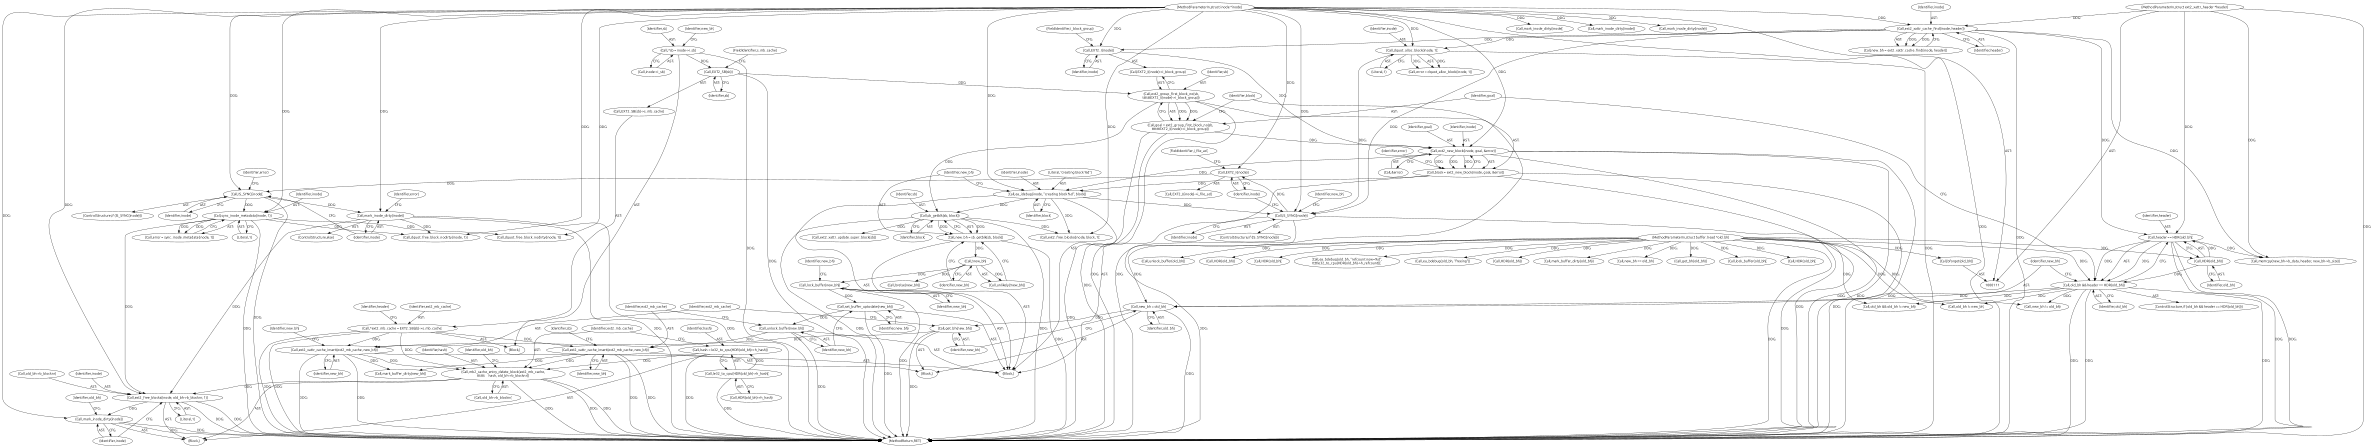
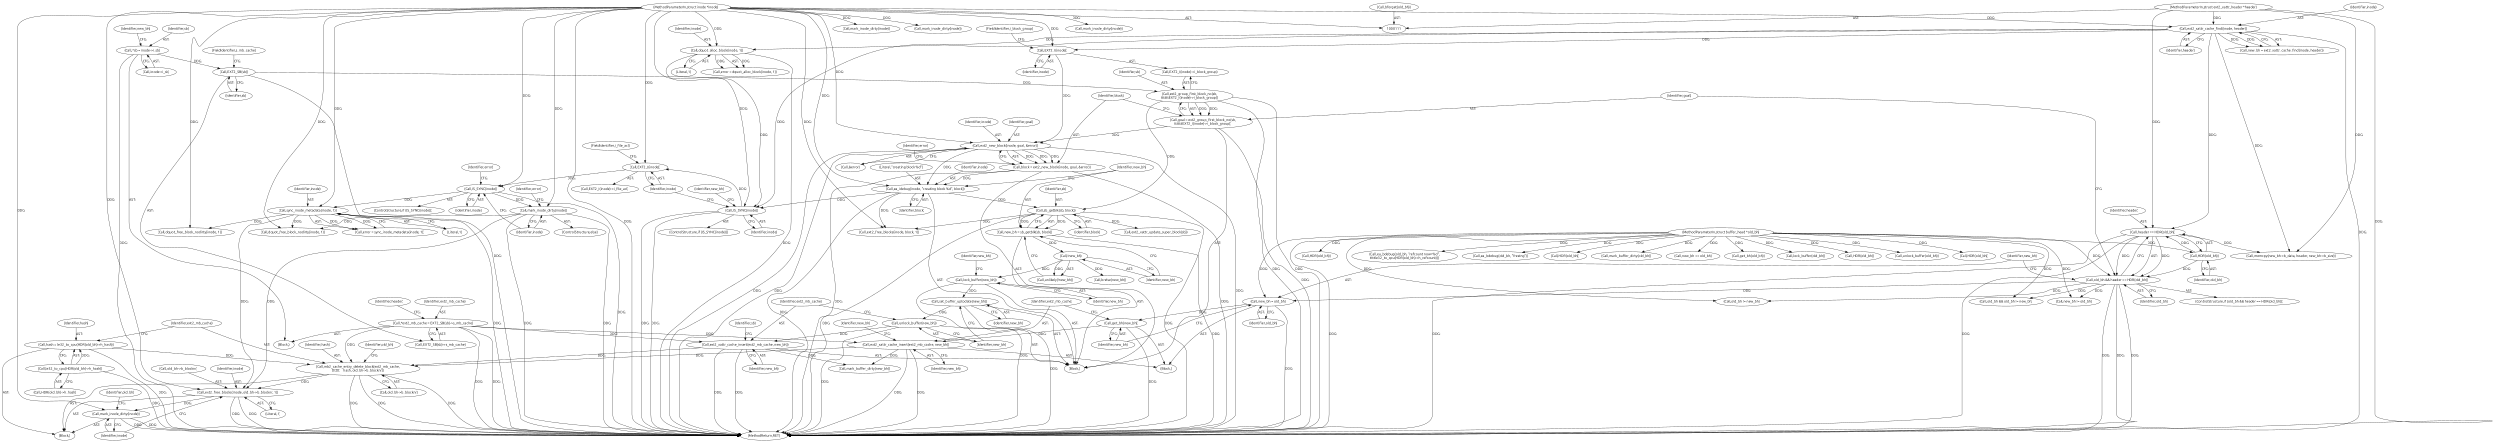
(1845, 244) -> none
none -> (429, 333)
